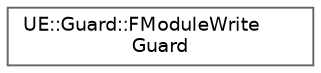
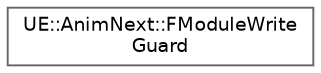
(161, 37) -> (161, 37)
